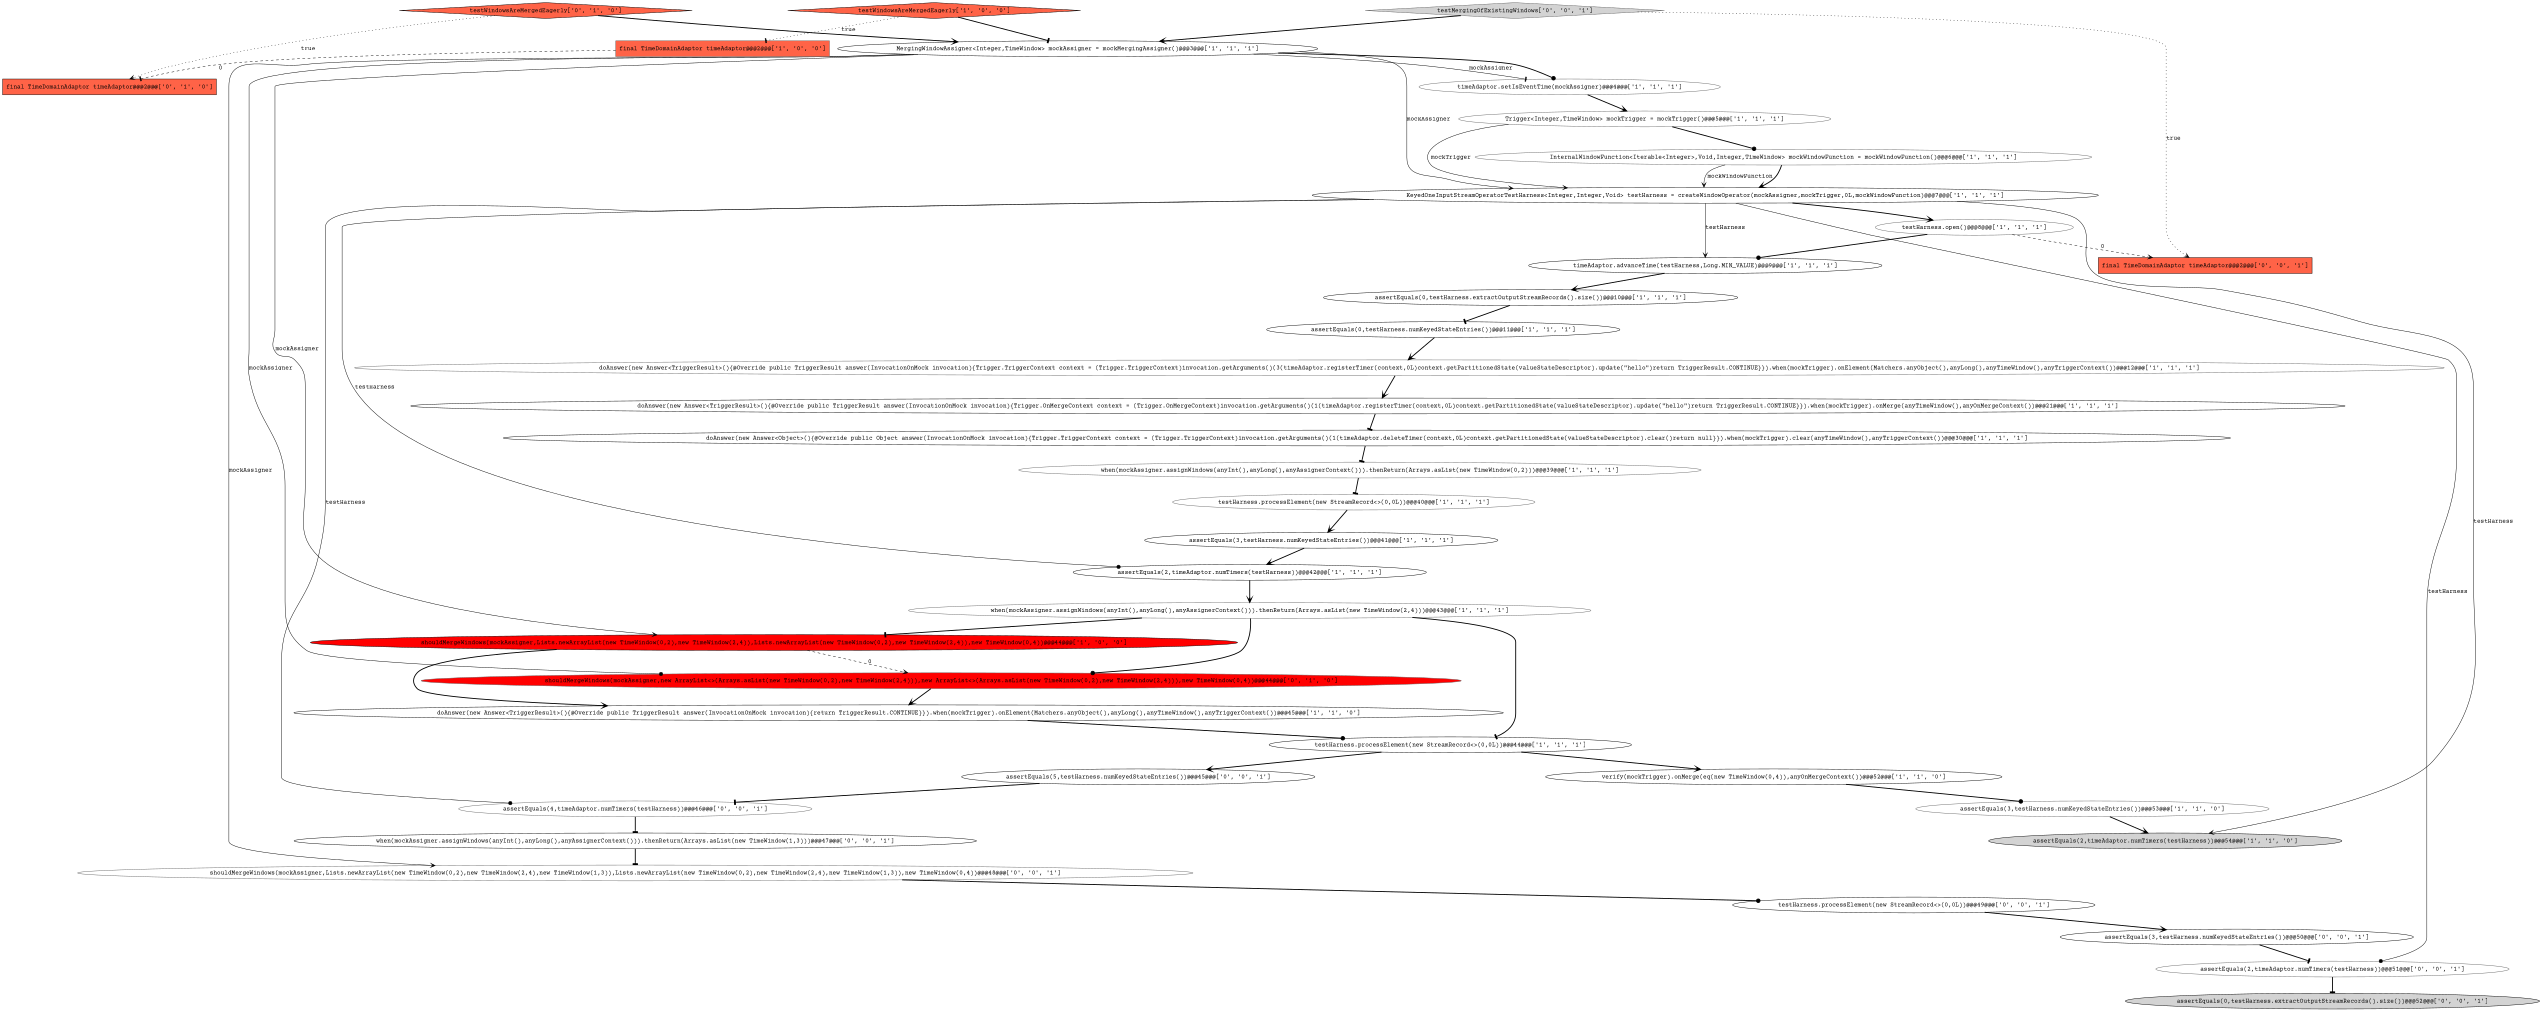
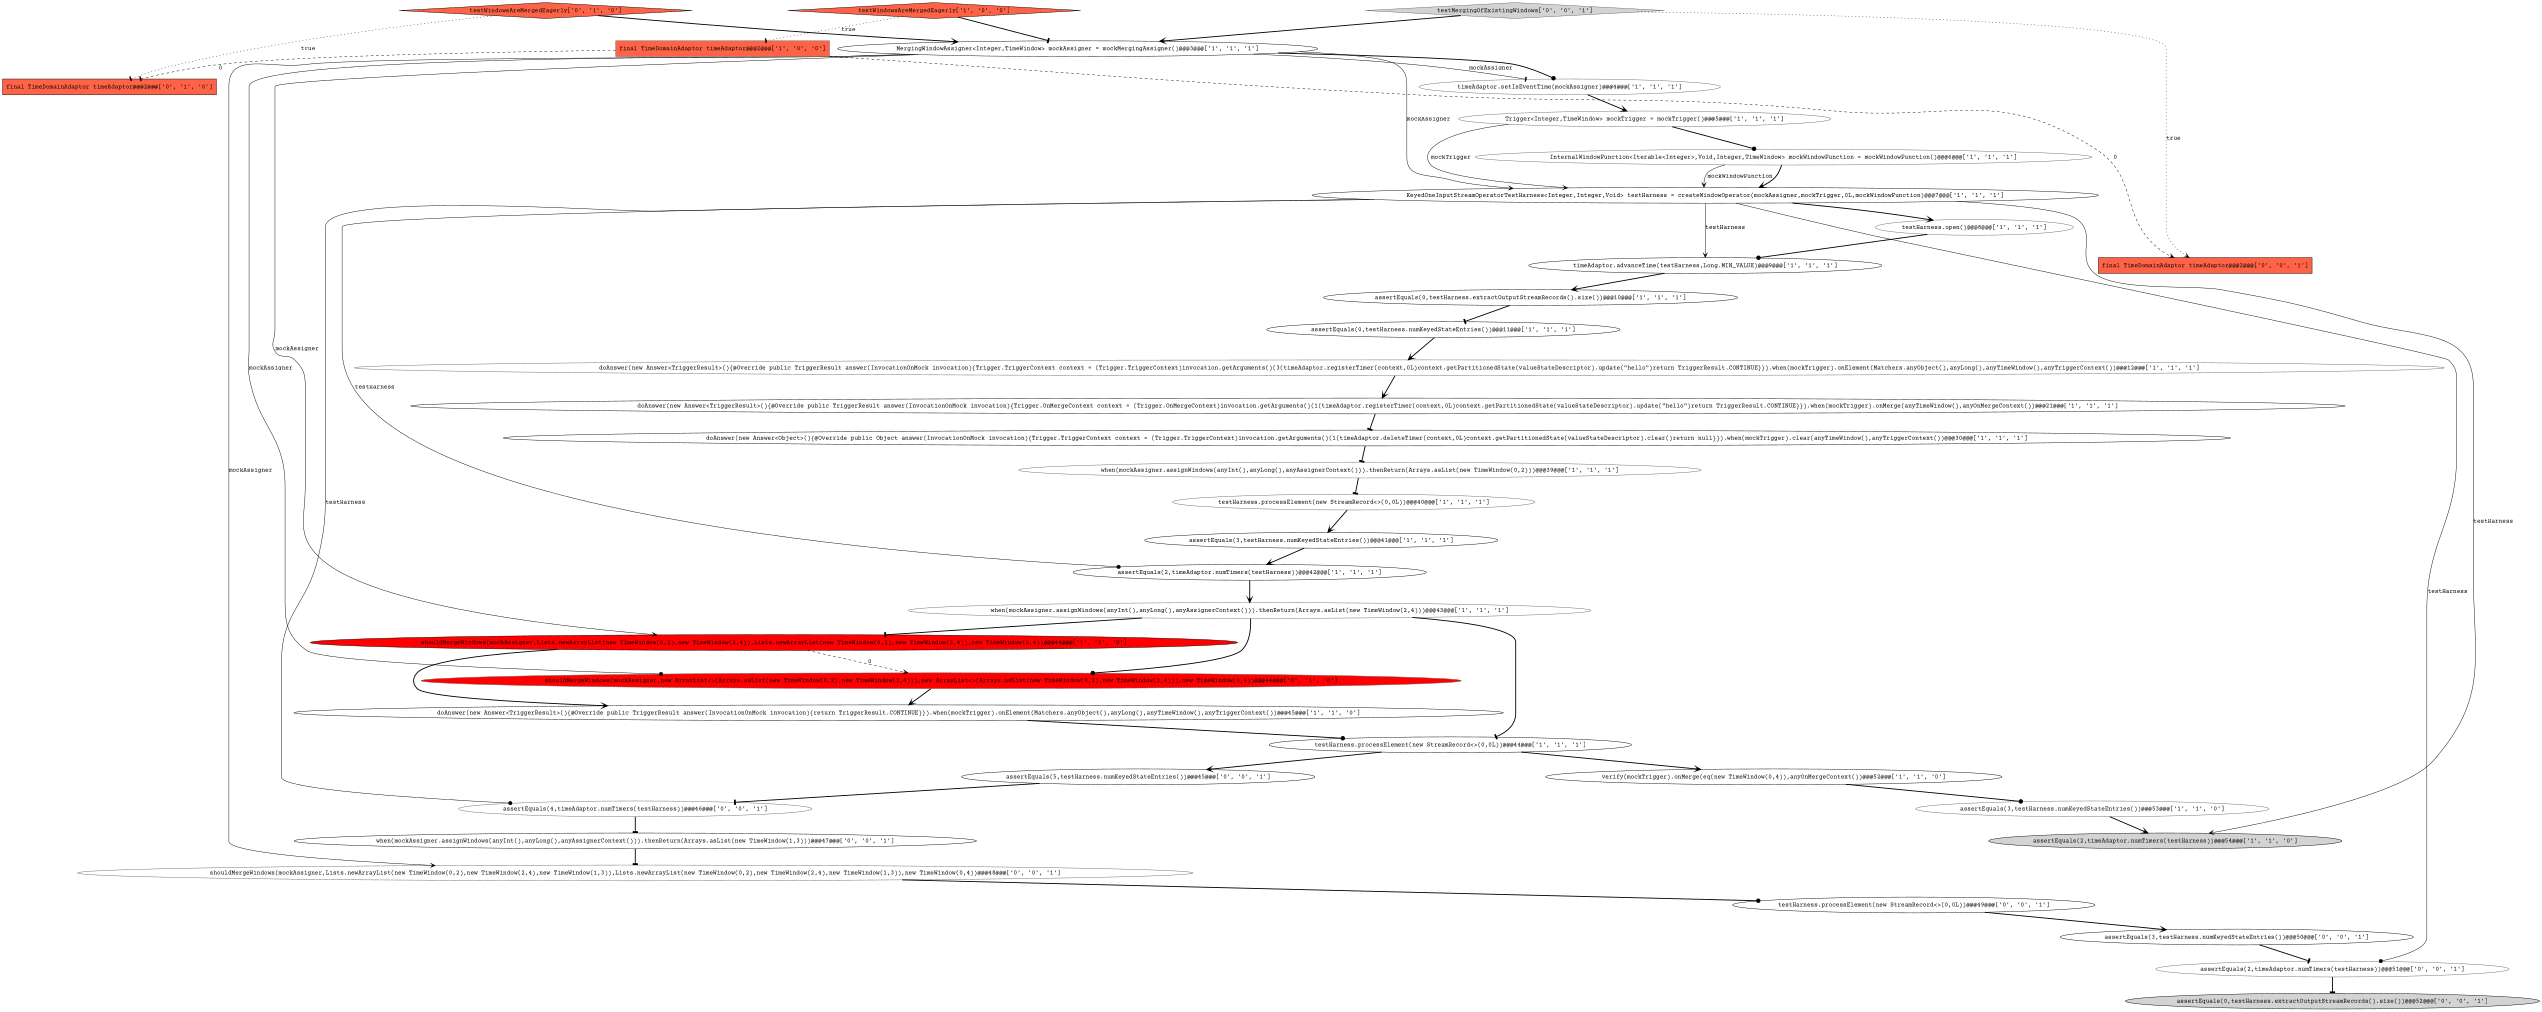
(312, 39) -> (312, 39)
(2080, 246) -> (1533, 99)
